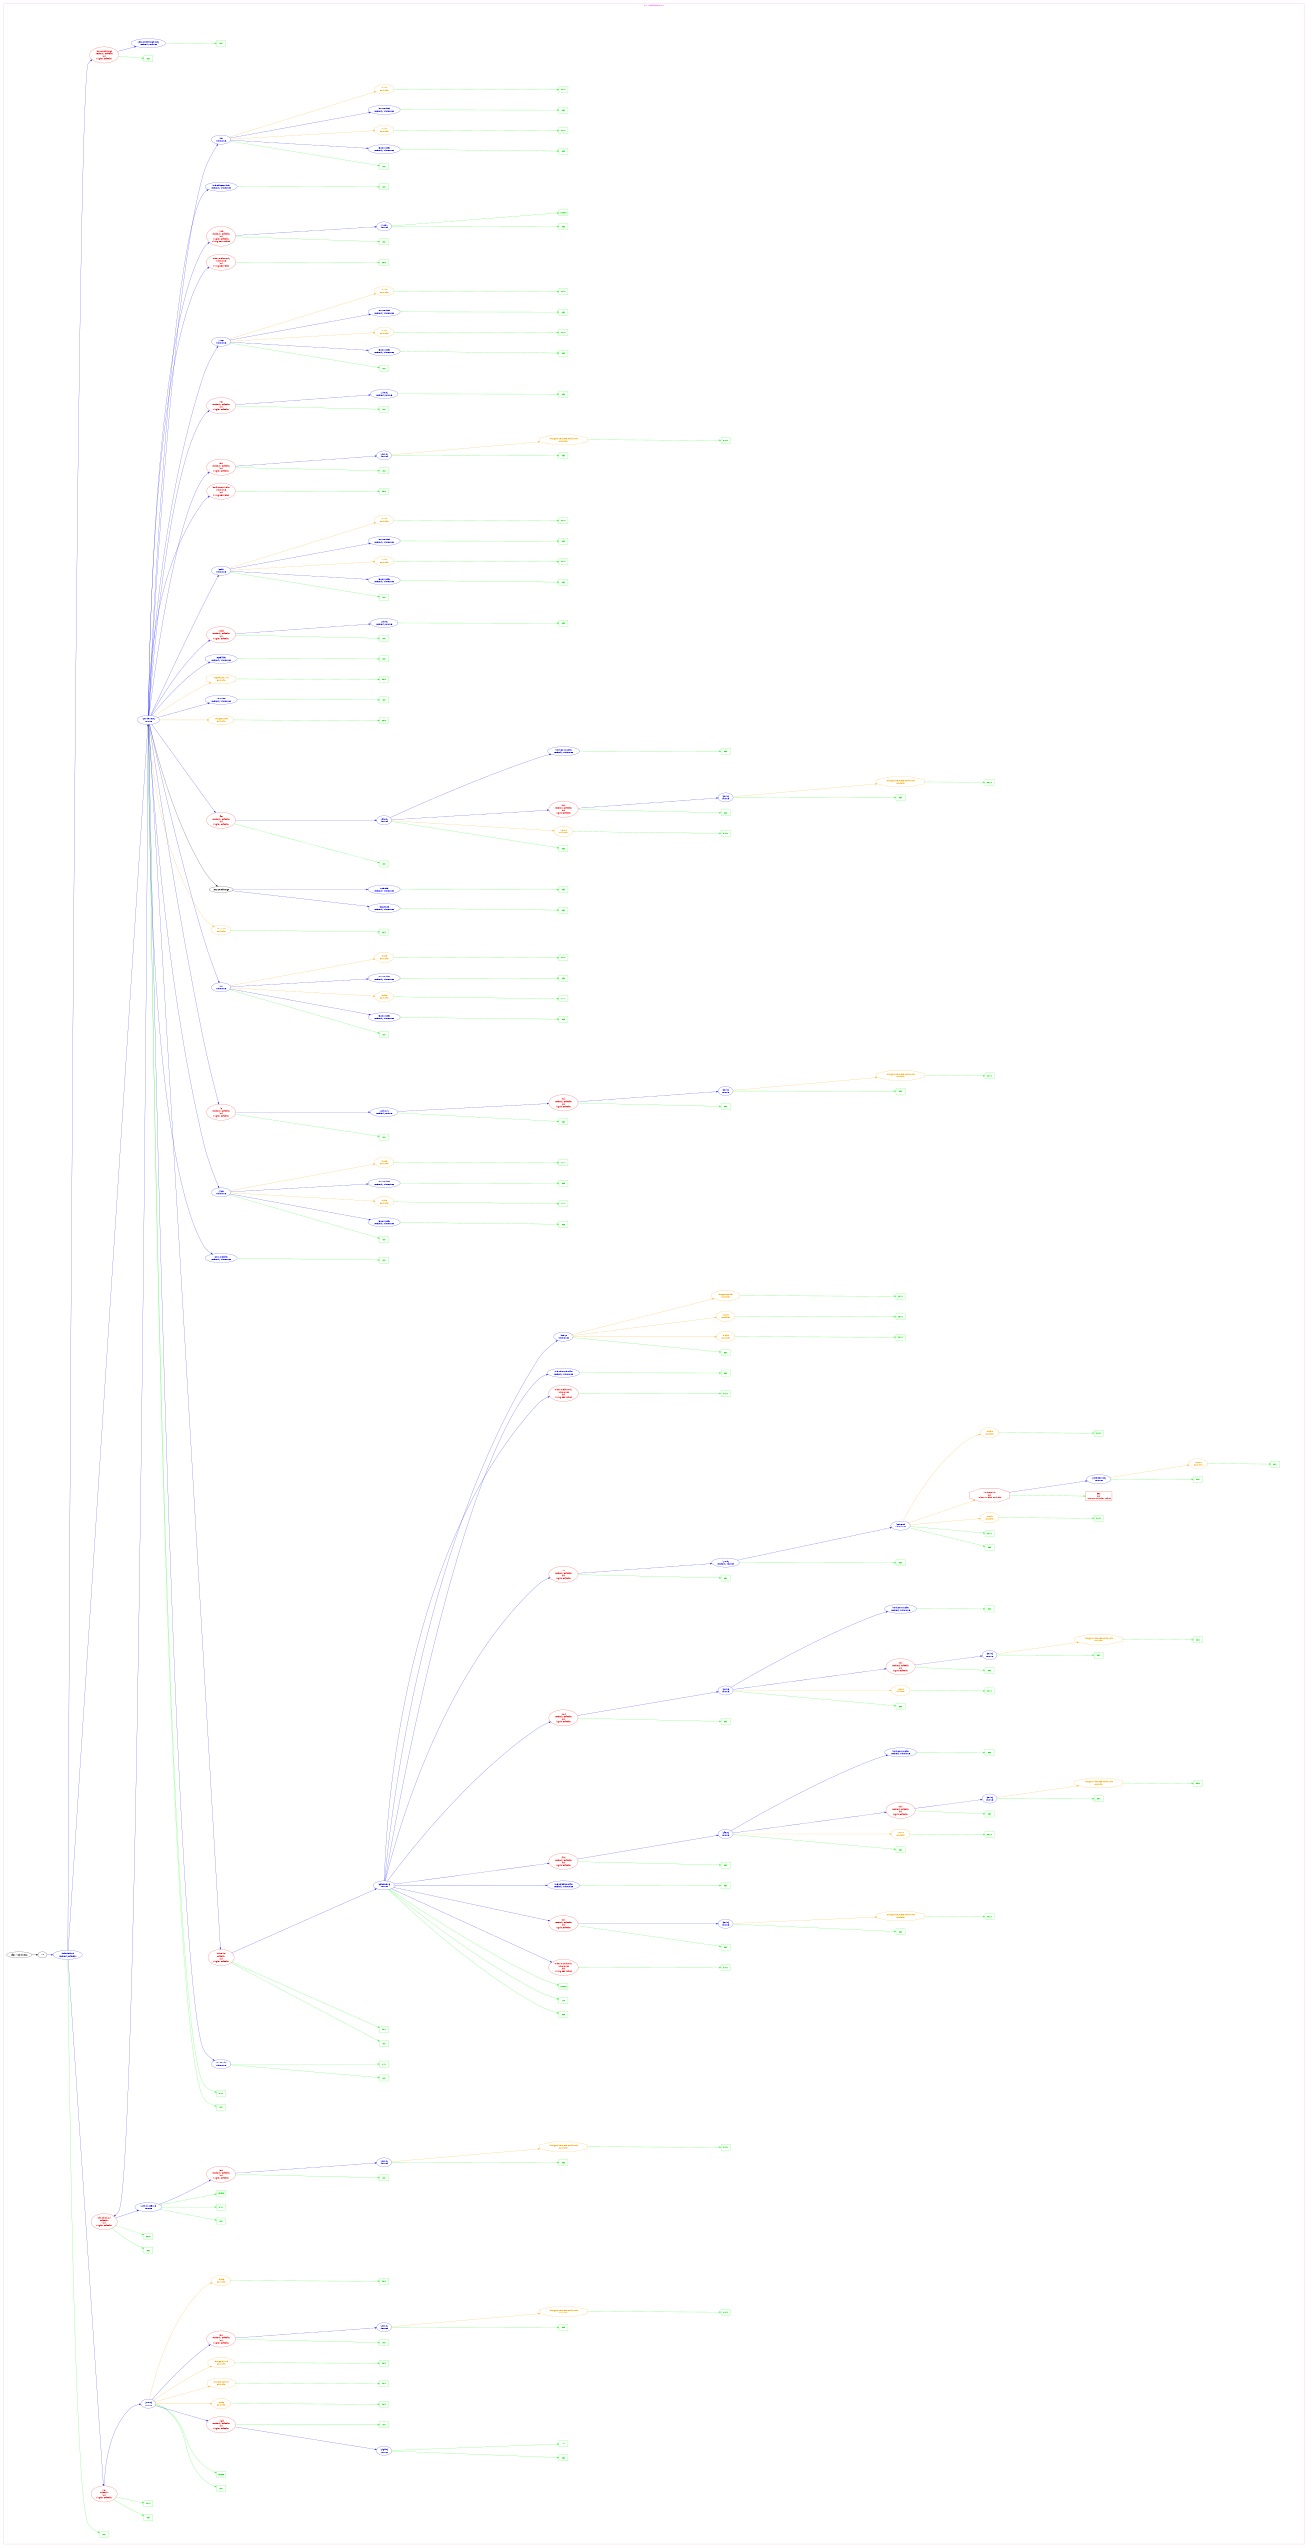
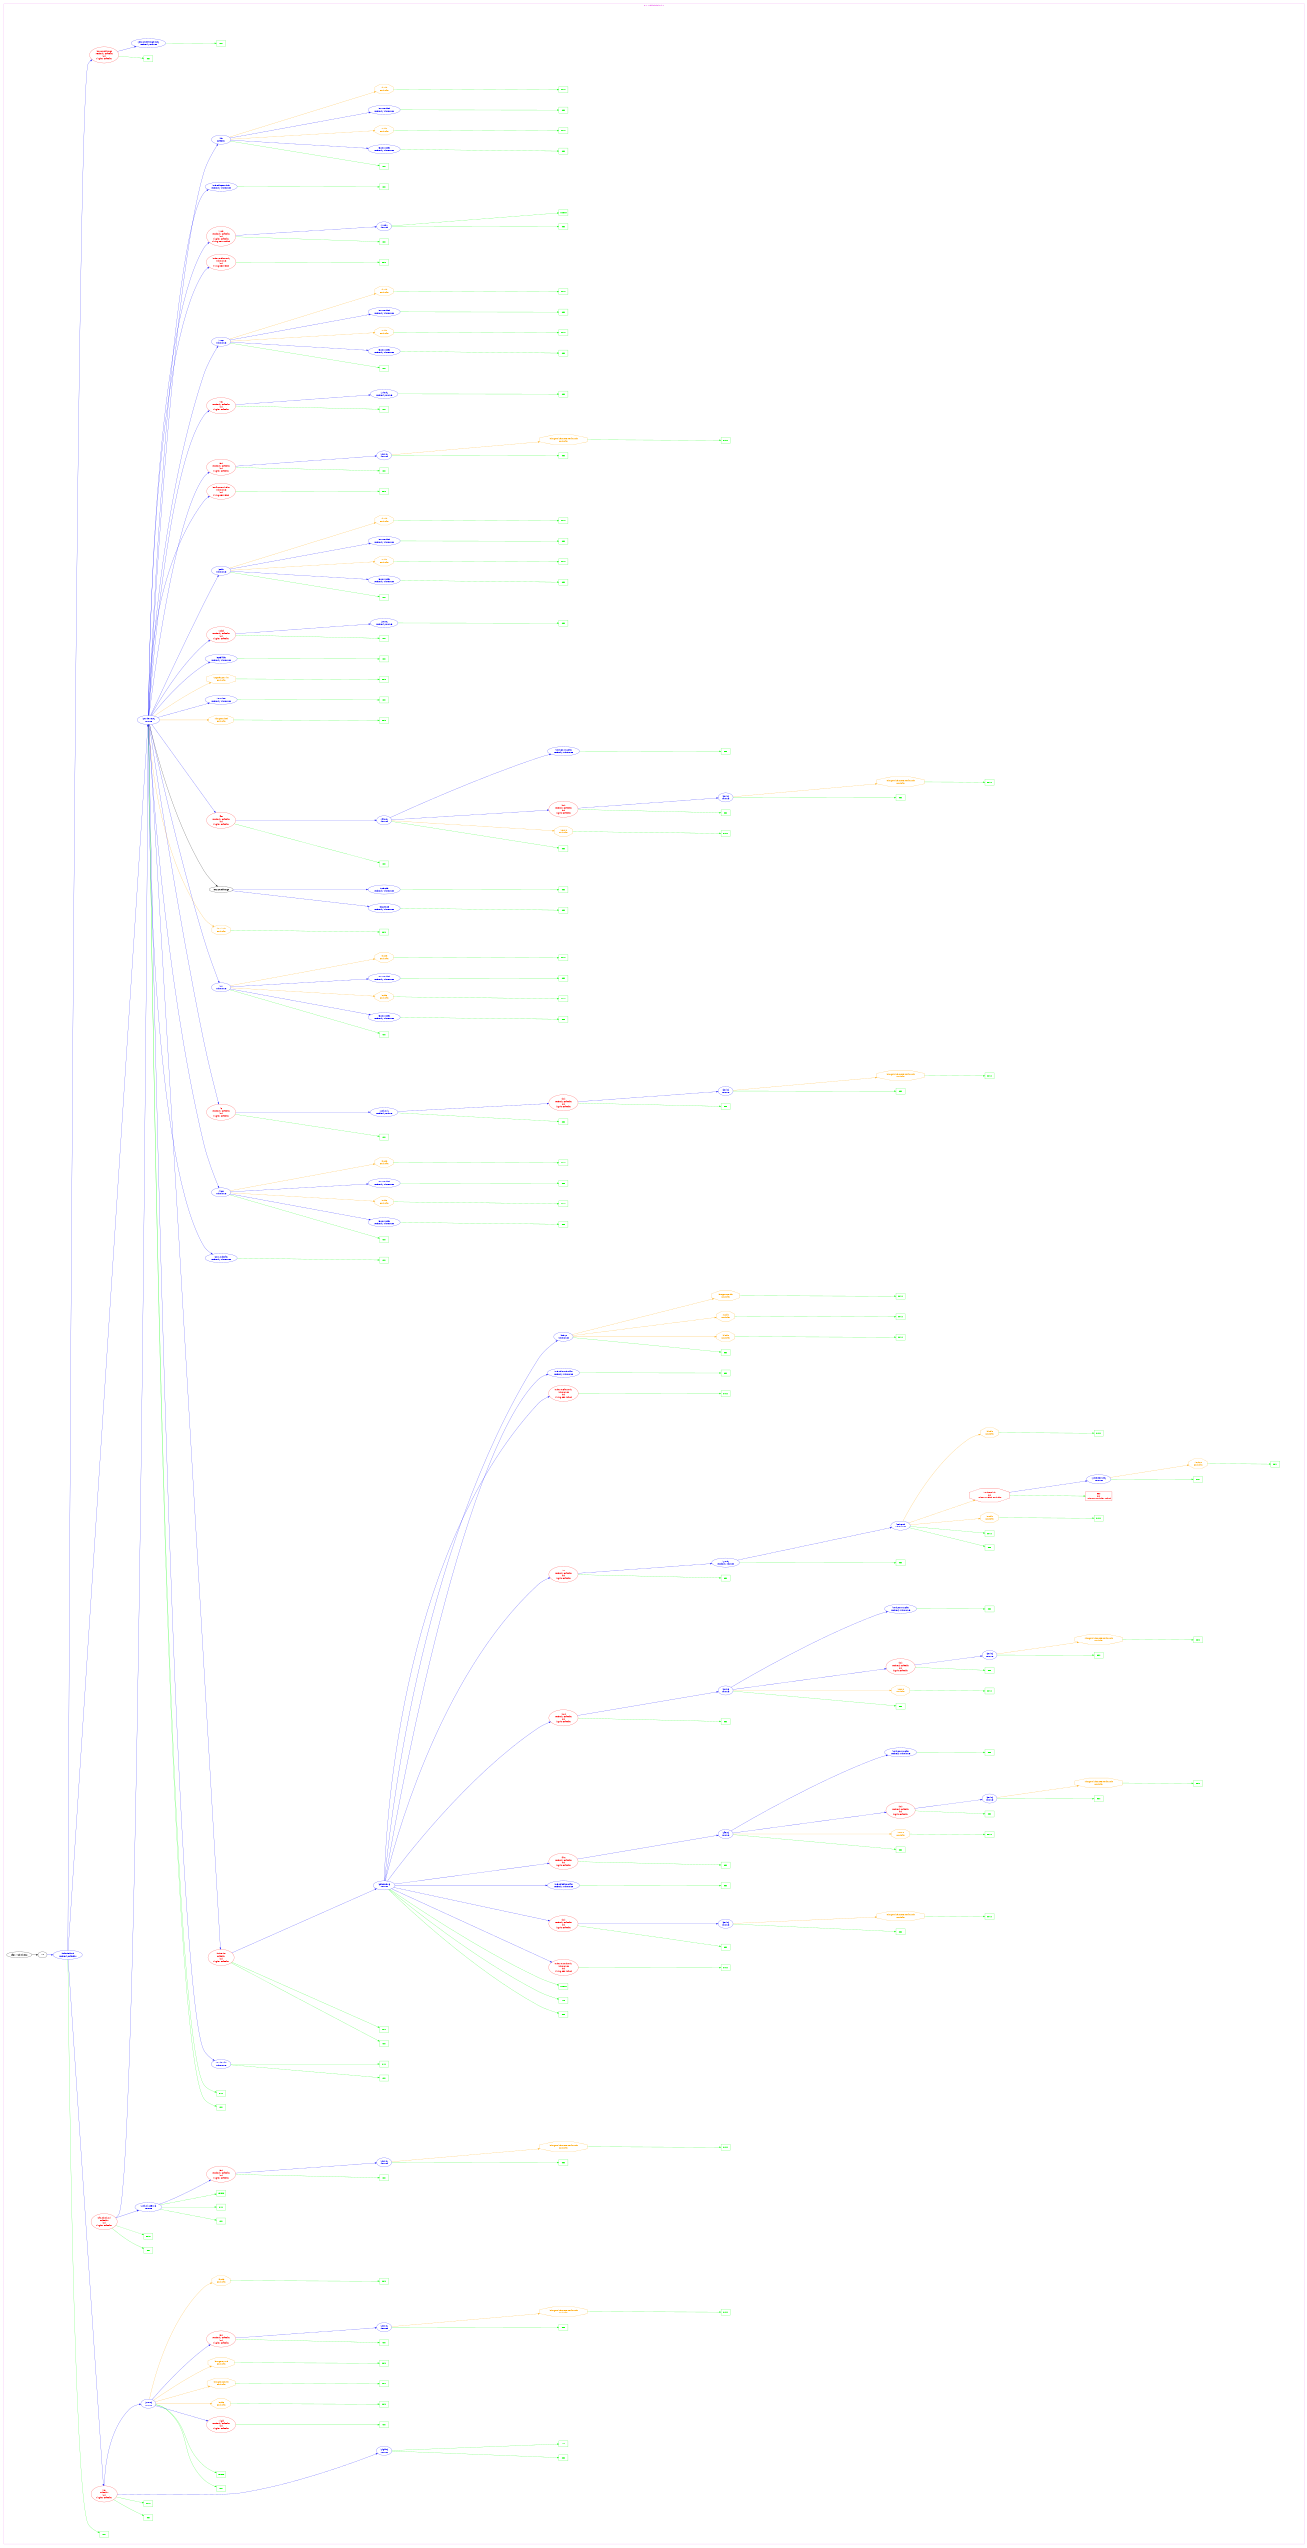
(221, 140) -> (221, 140)
(141, 1471) -> (141, 1473)
(305, 2438) -> (249, 2491)
